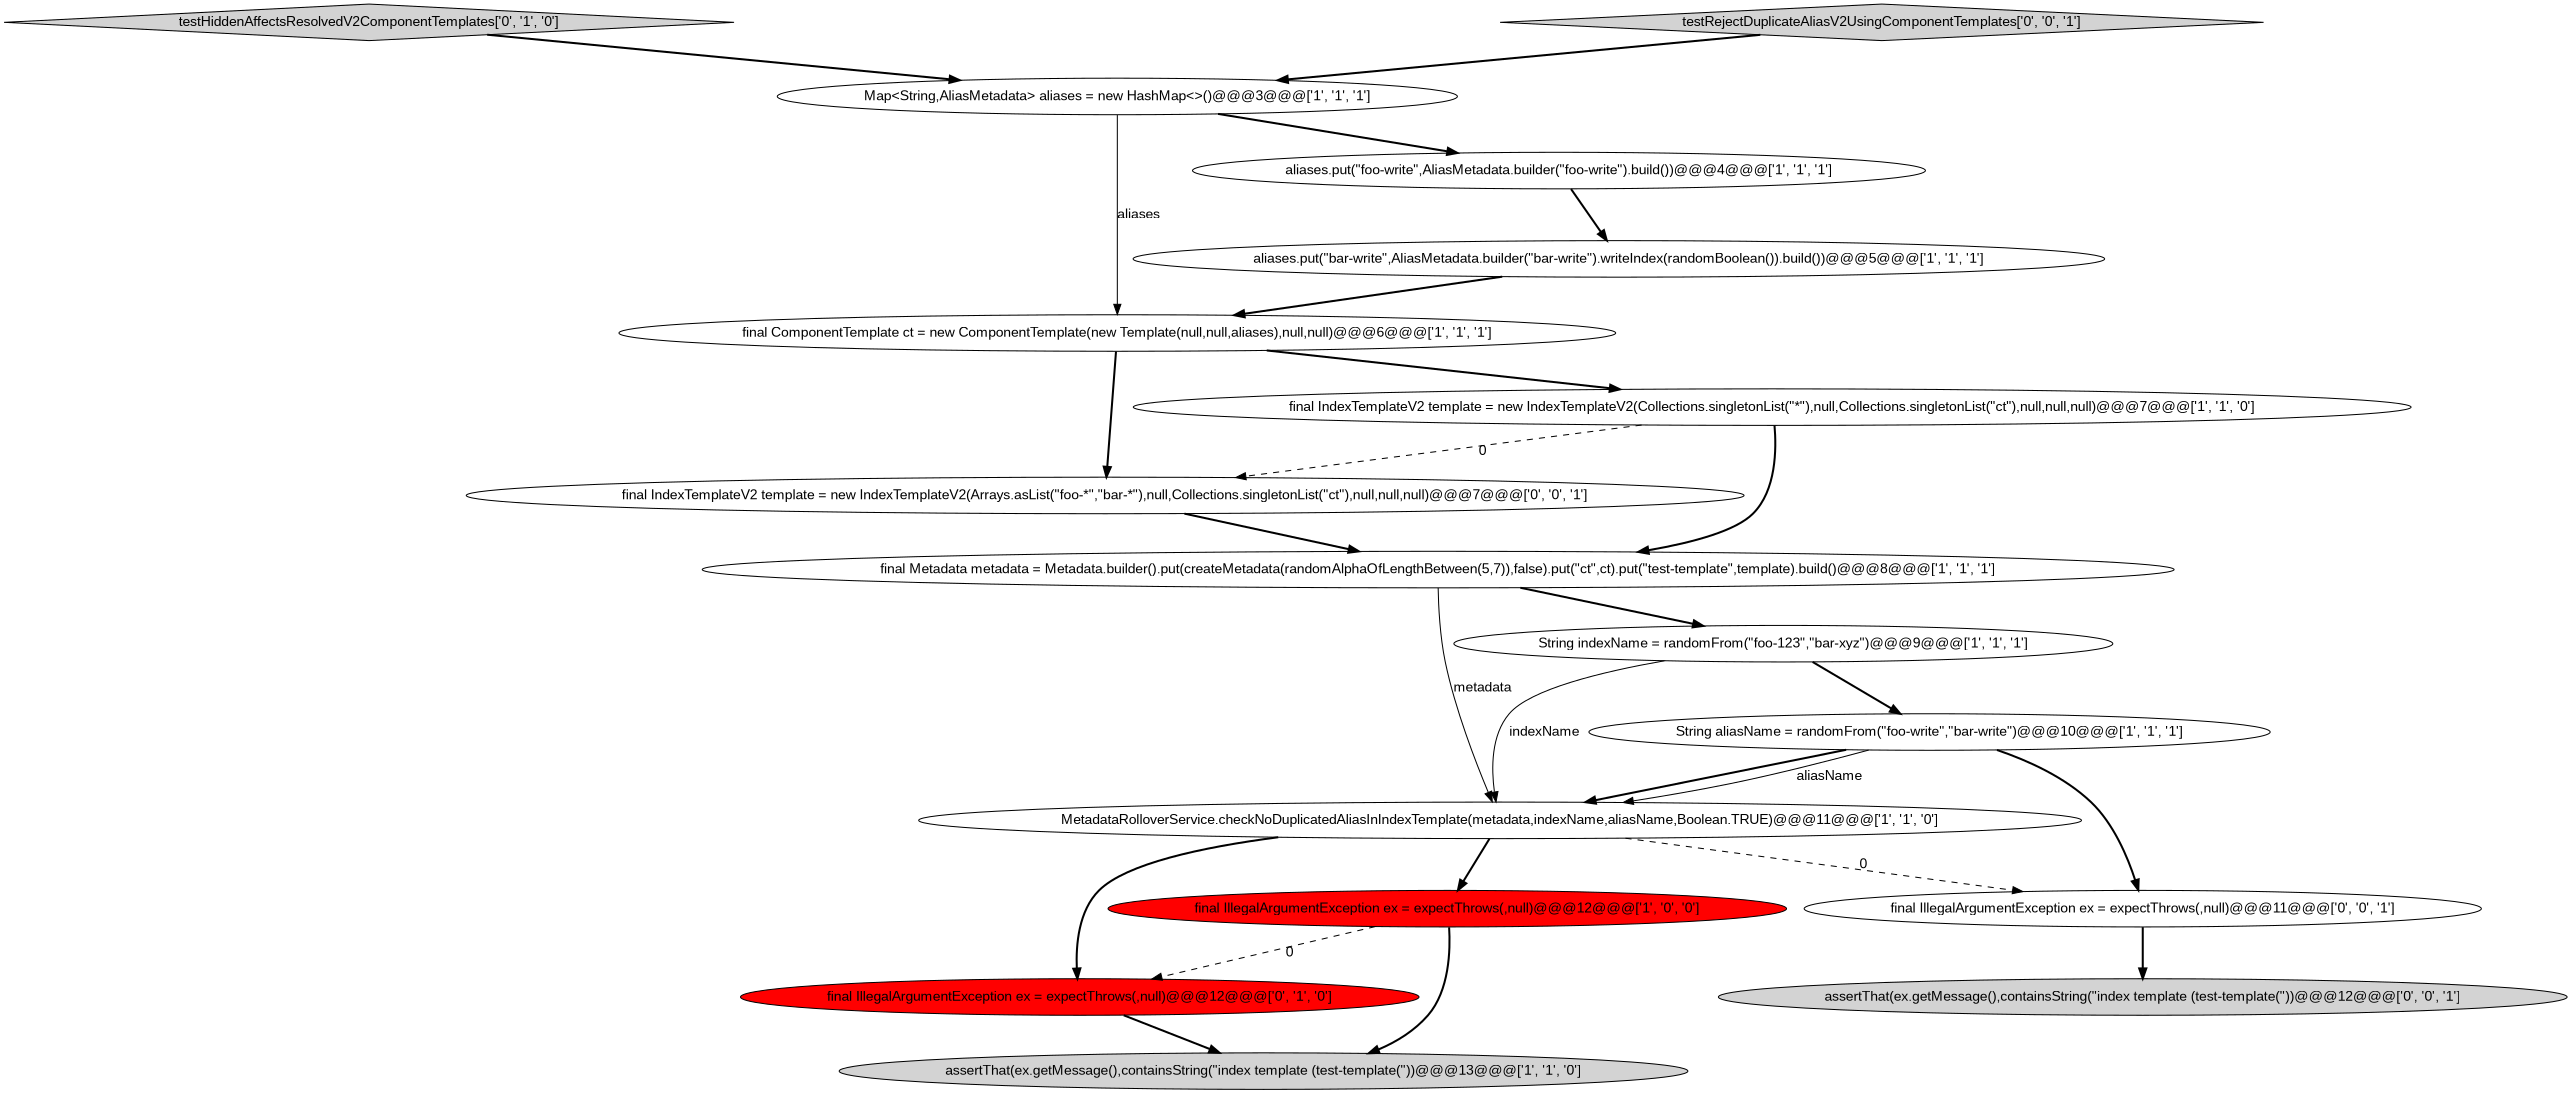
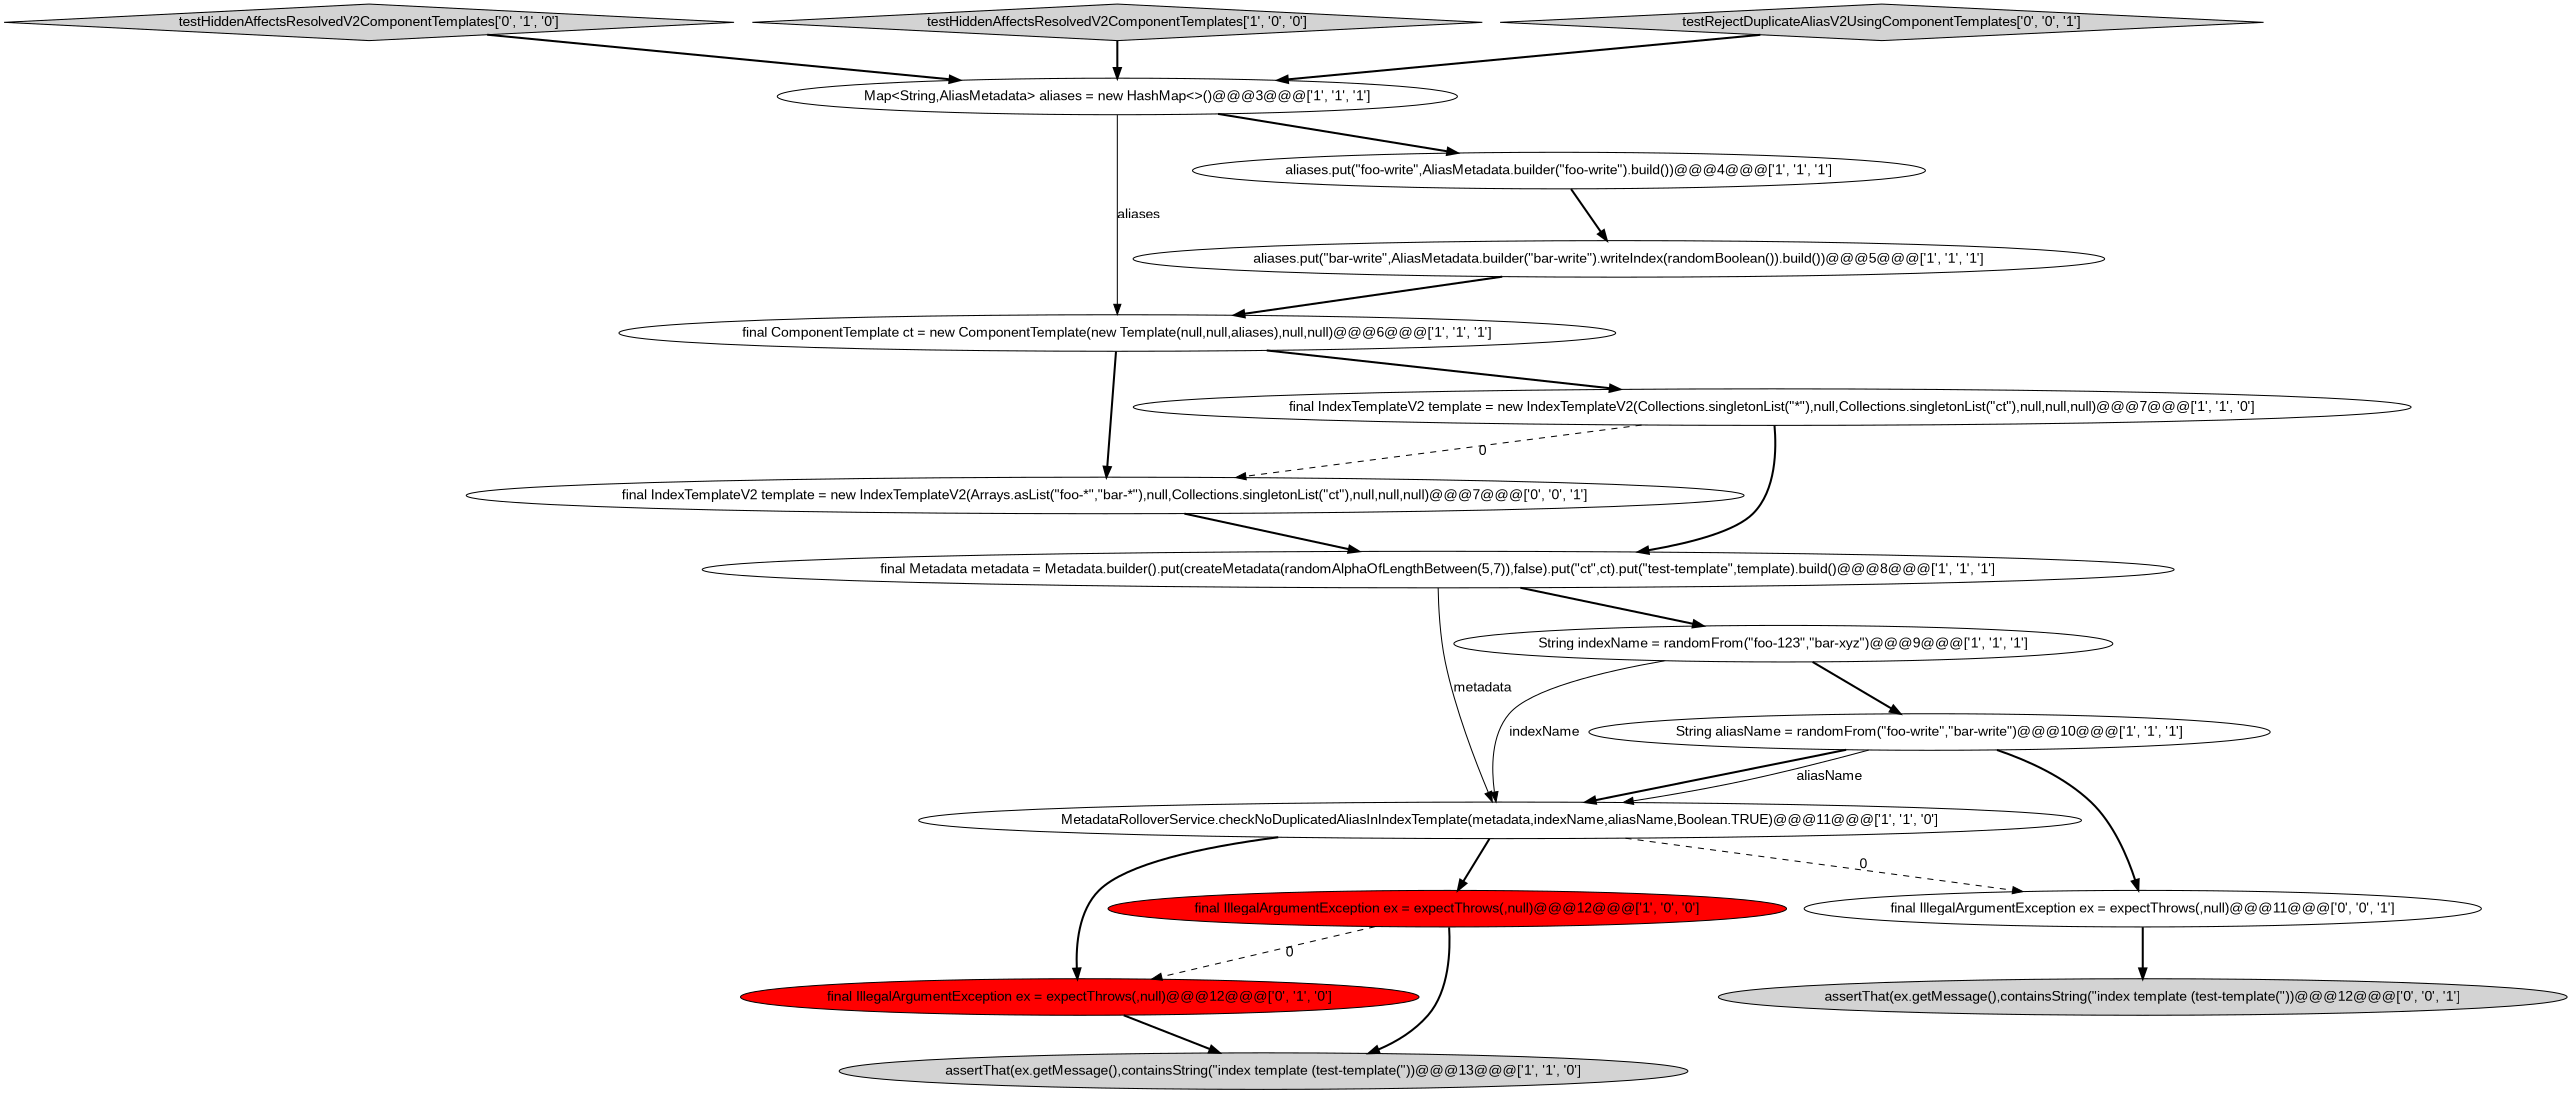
none -> (1117, 22)
